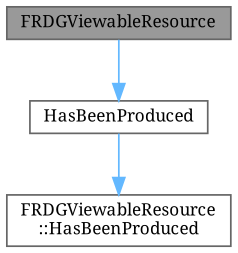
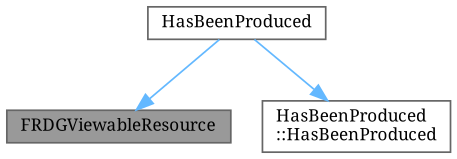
(119, 62) -> (185, 69)
(119, 221) -> (356, 127)
